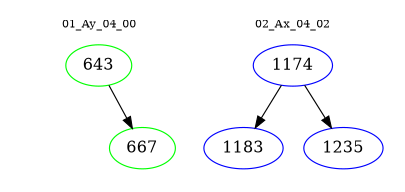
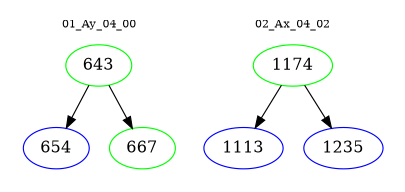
(293, 65) -> (293, 65)
none -> (56, 148)
(244, 148) -> (244, 148)
